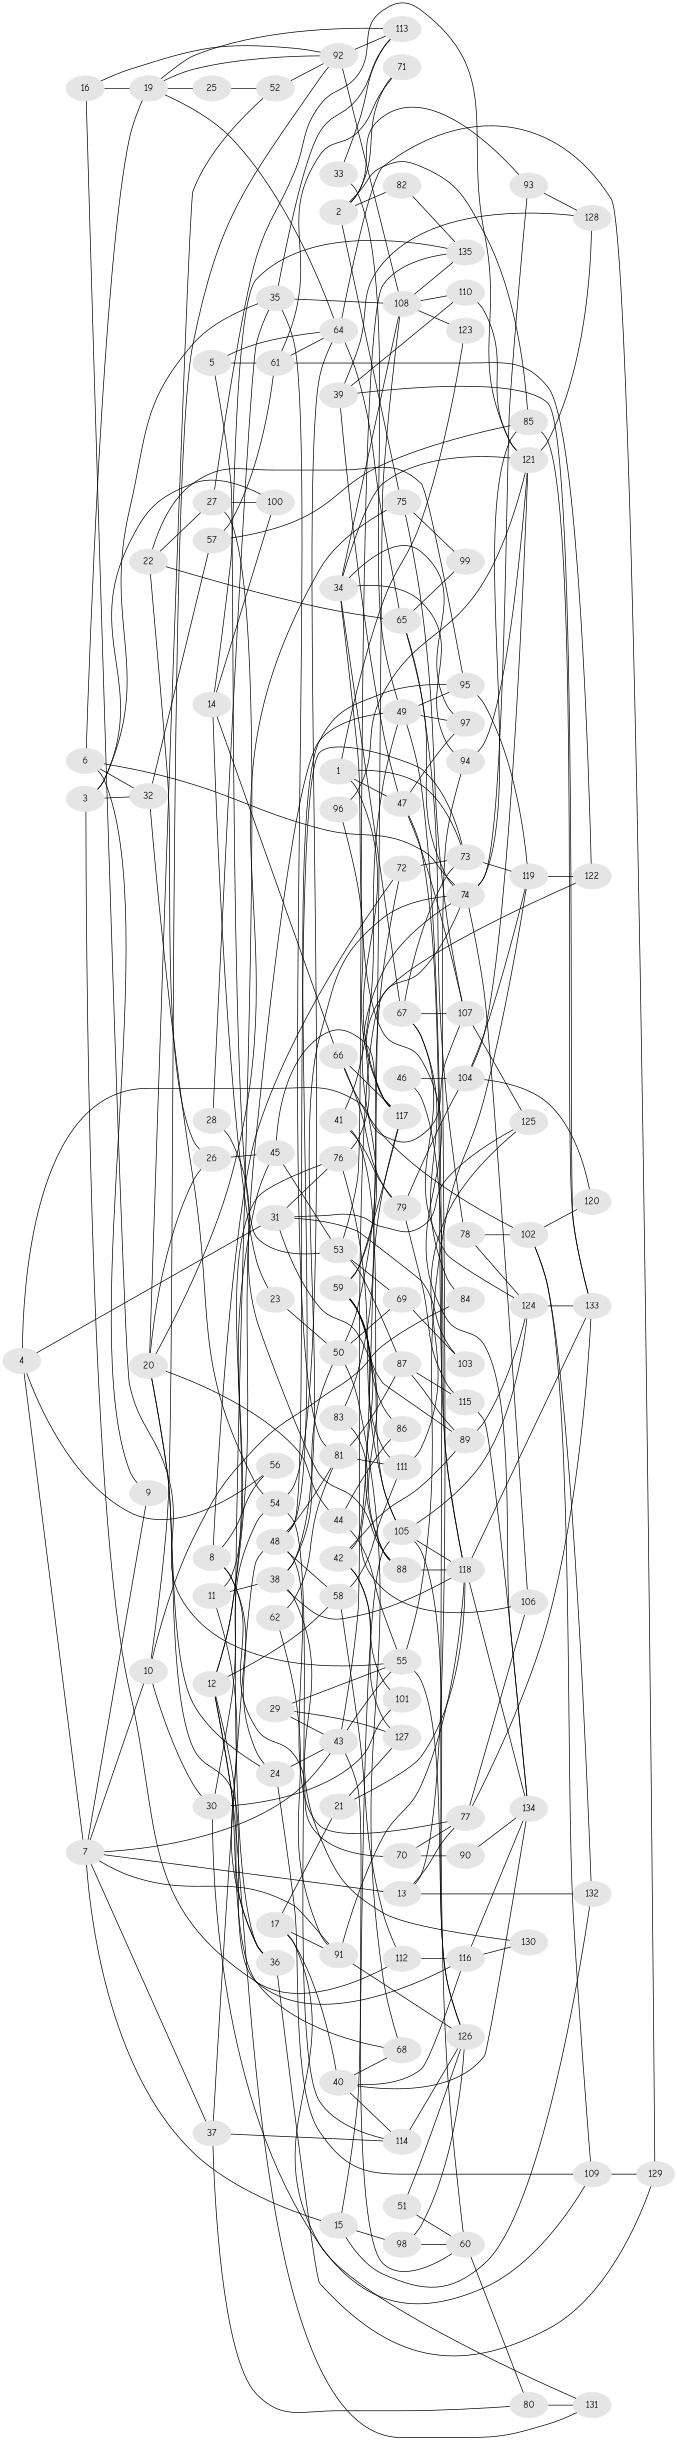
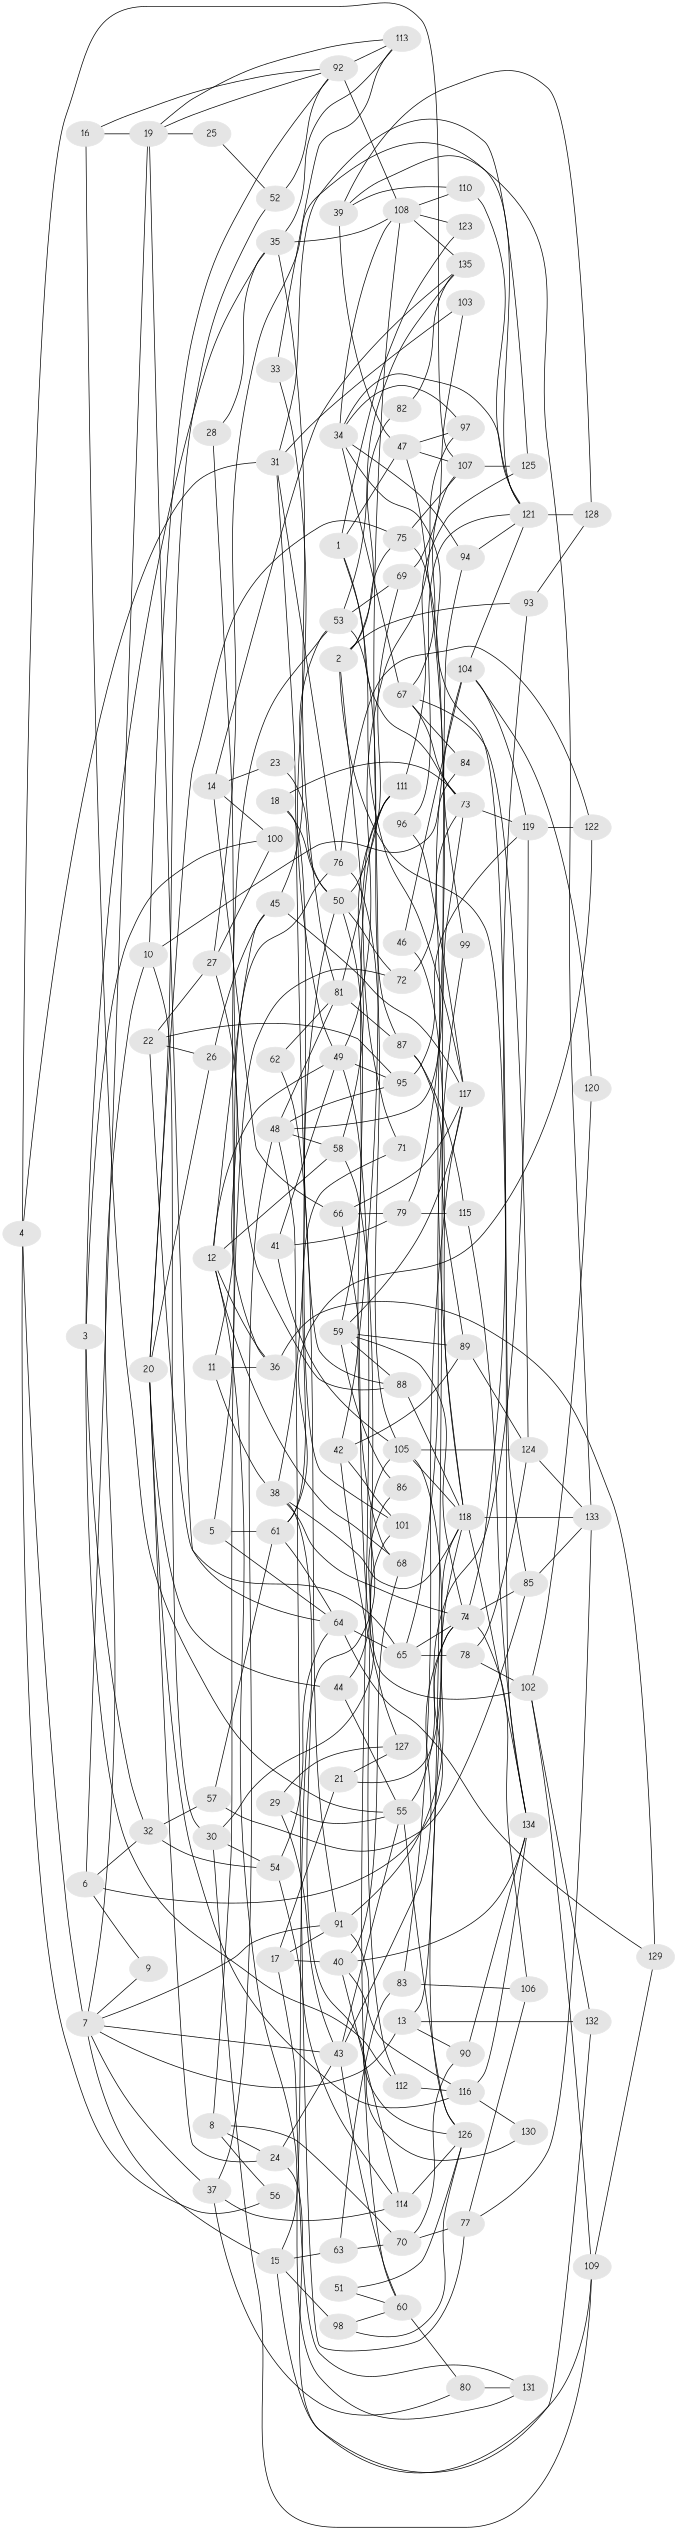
none -> (275, 801)
(431, 1860) -> (438, 2040)
none -> (339, 2251)
